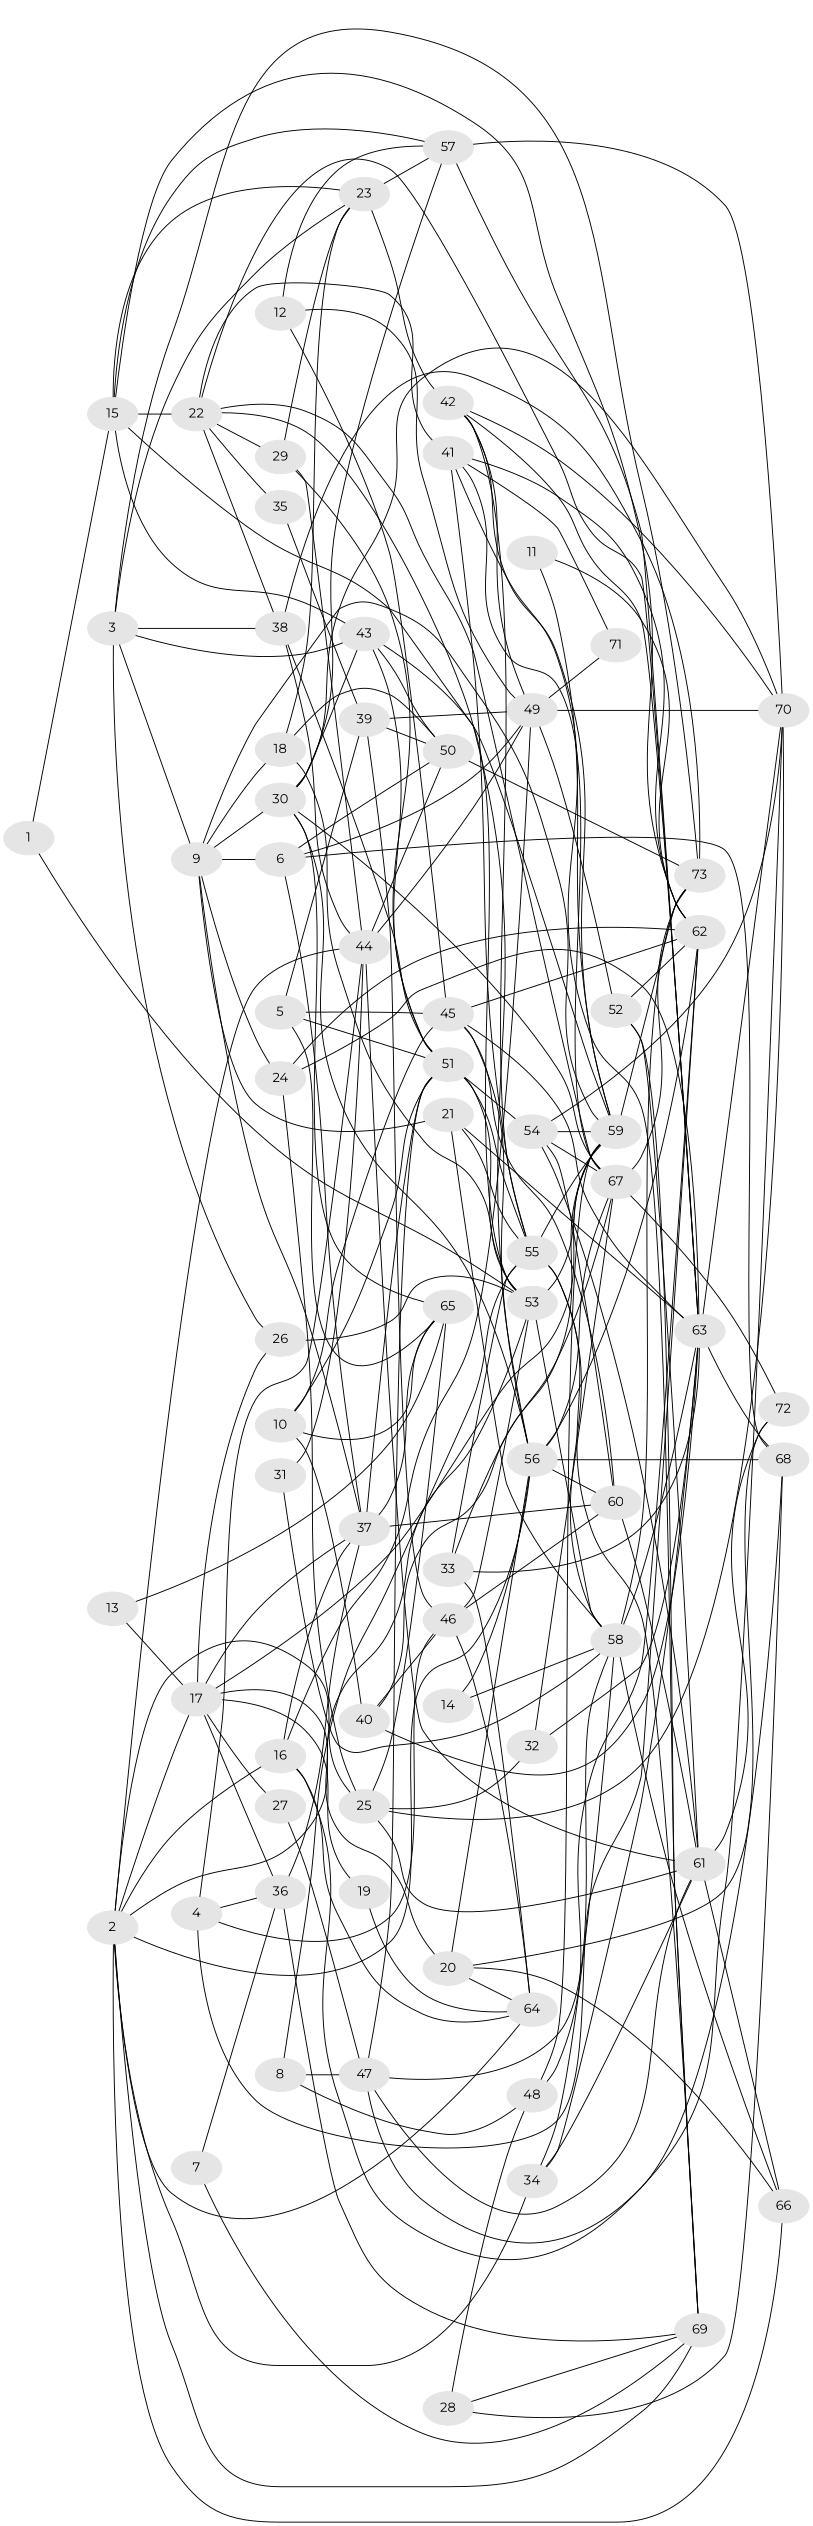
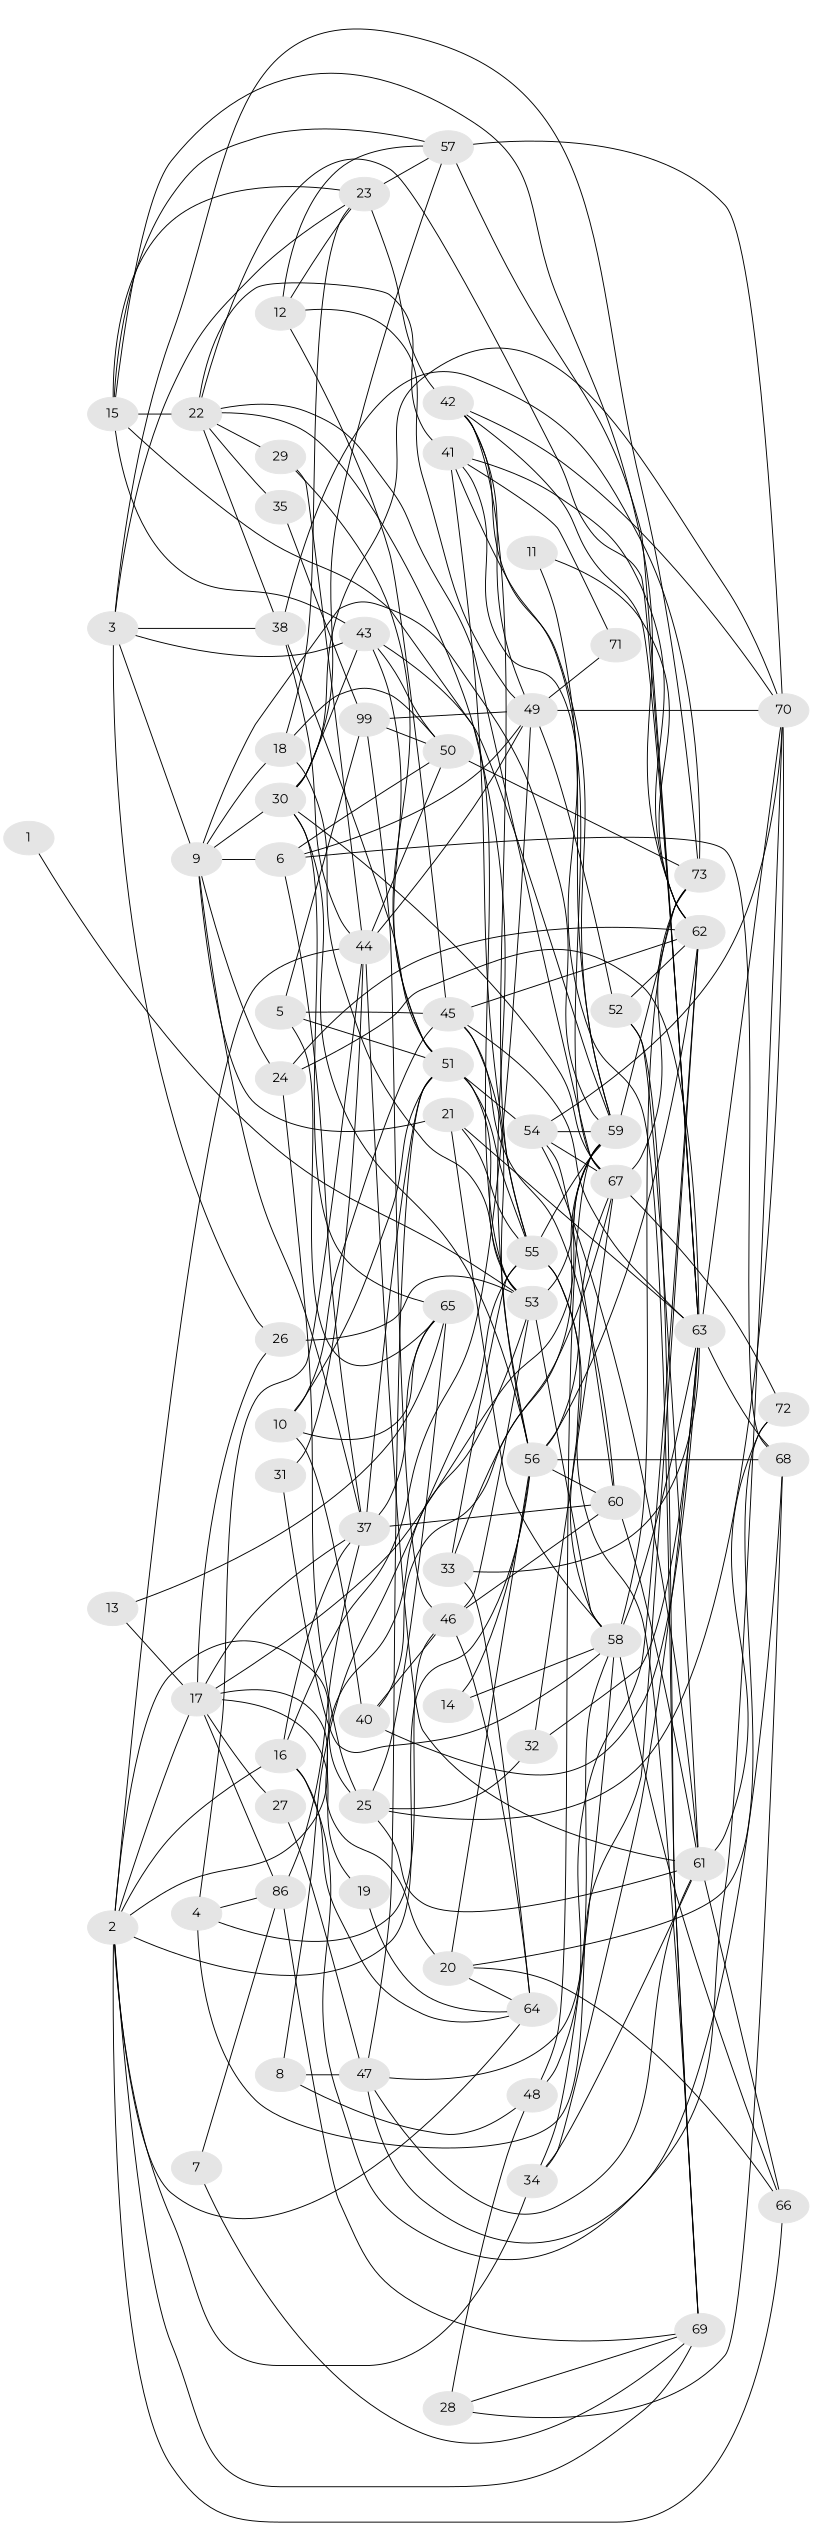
(310, 322) -> (320, 252)
(71, 626) -> none
(364, 720) -> (364, 720)
(281, 1892) -> (281, 1892)
